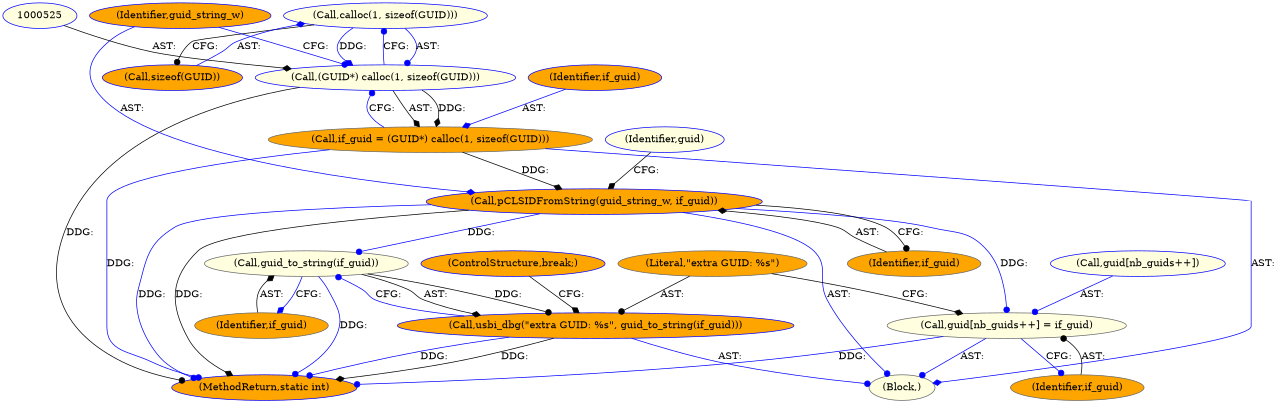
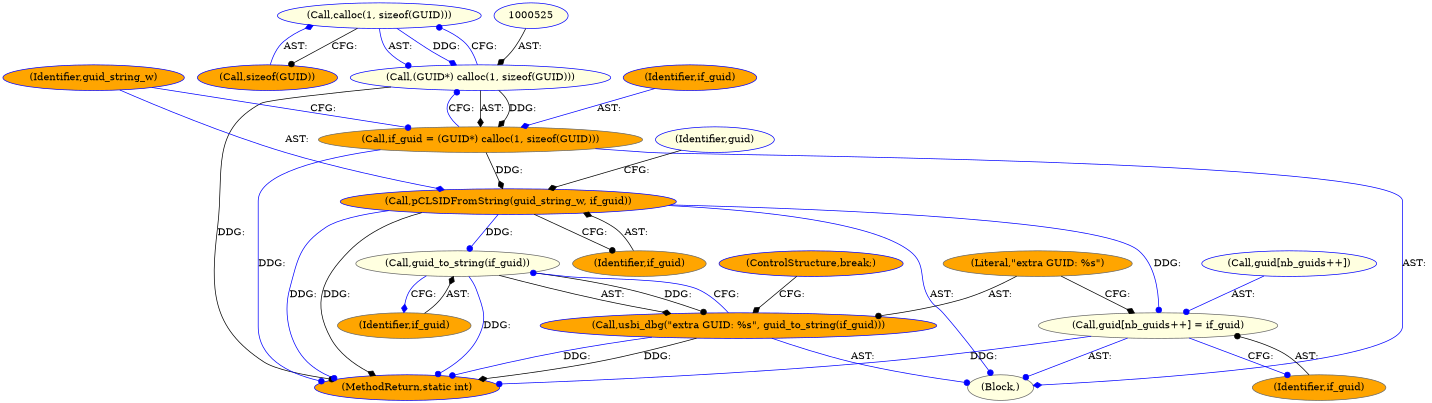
(280, 45) -> (279, 107)
